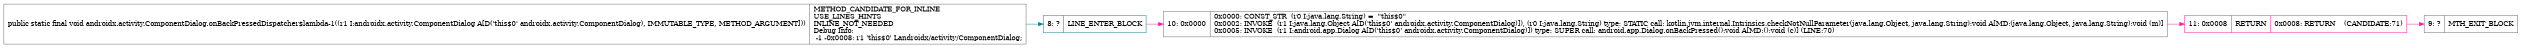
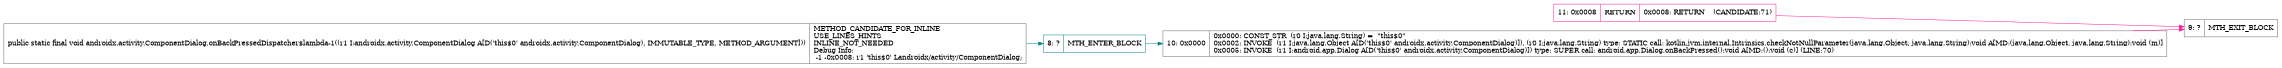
(1105, 24) -> (1105, 43)
(1152, 24) -> (1152, 44)
(2173, 24) -> (2156, 30)
